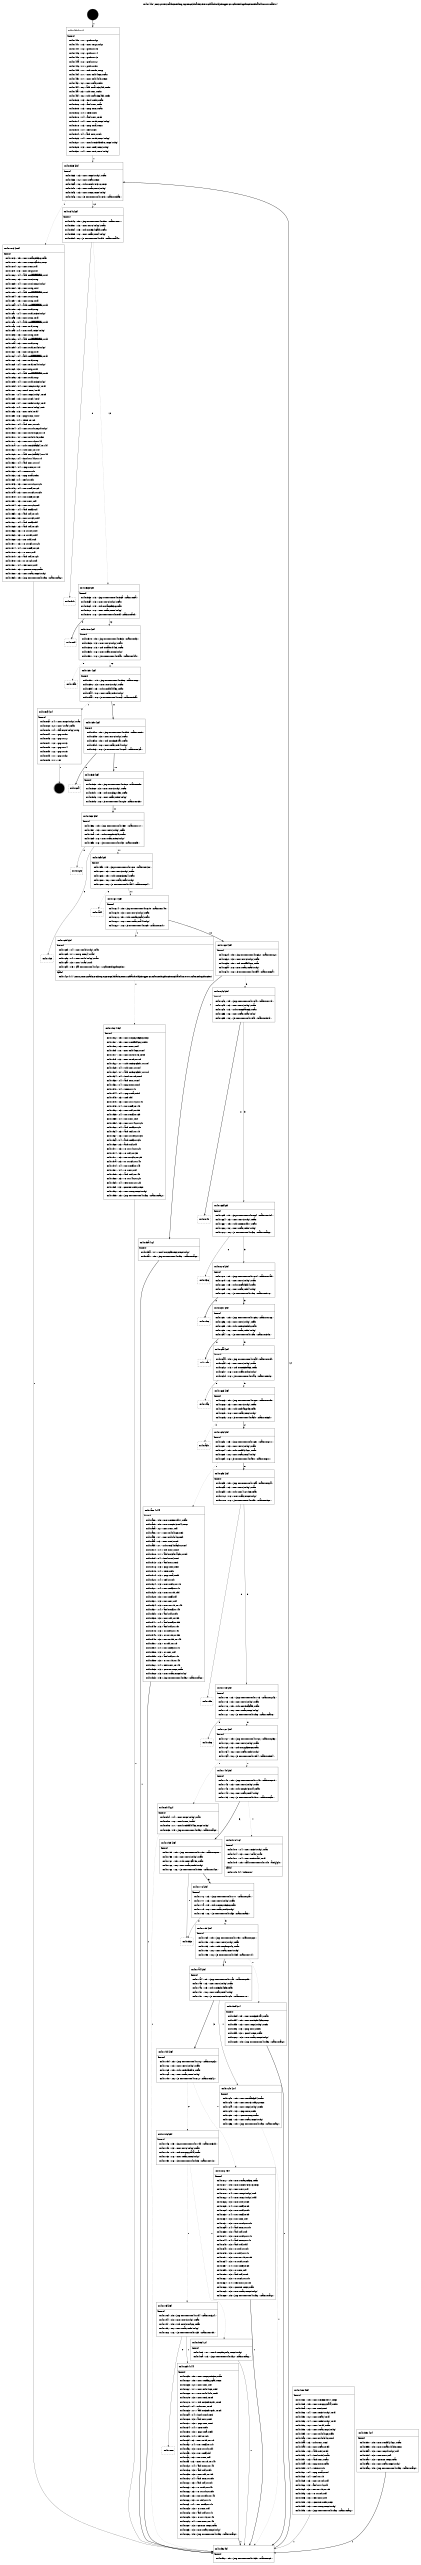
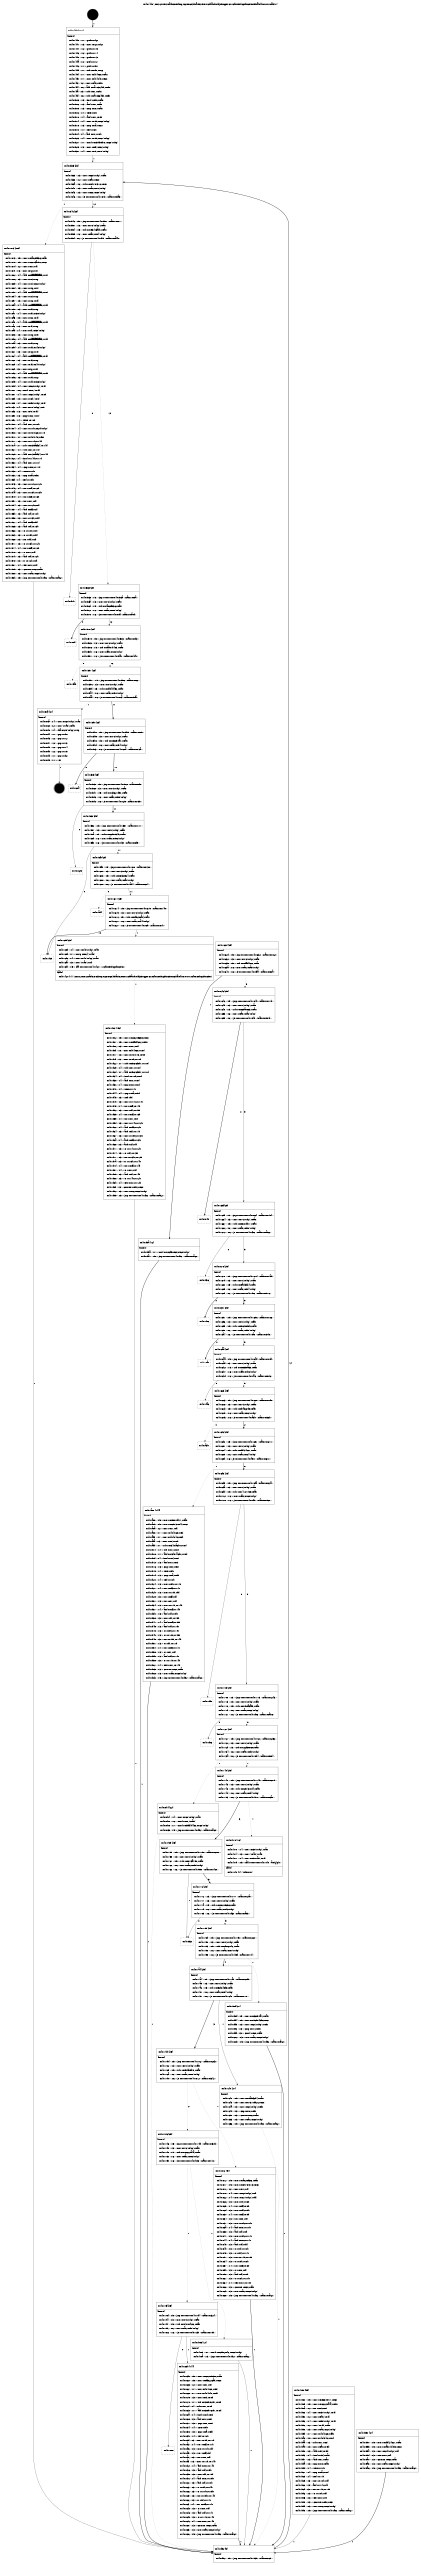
(80, 856) -> (73, 834)
(196, 929) -> (71, 935)
